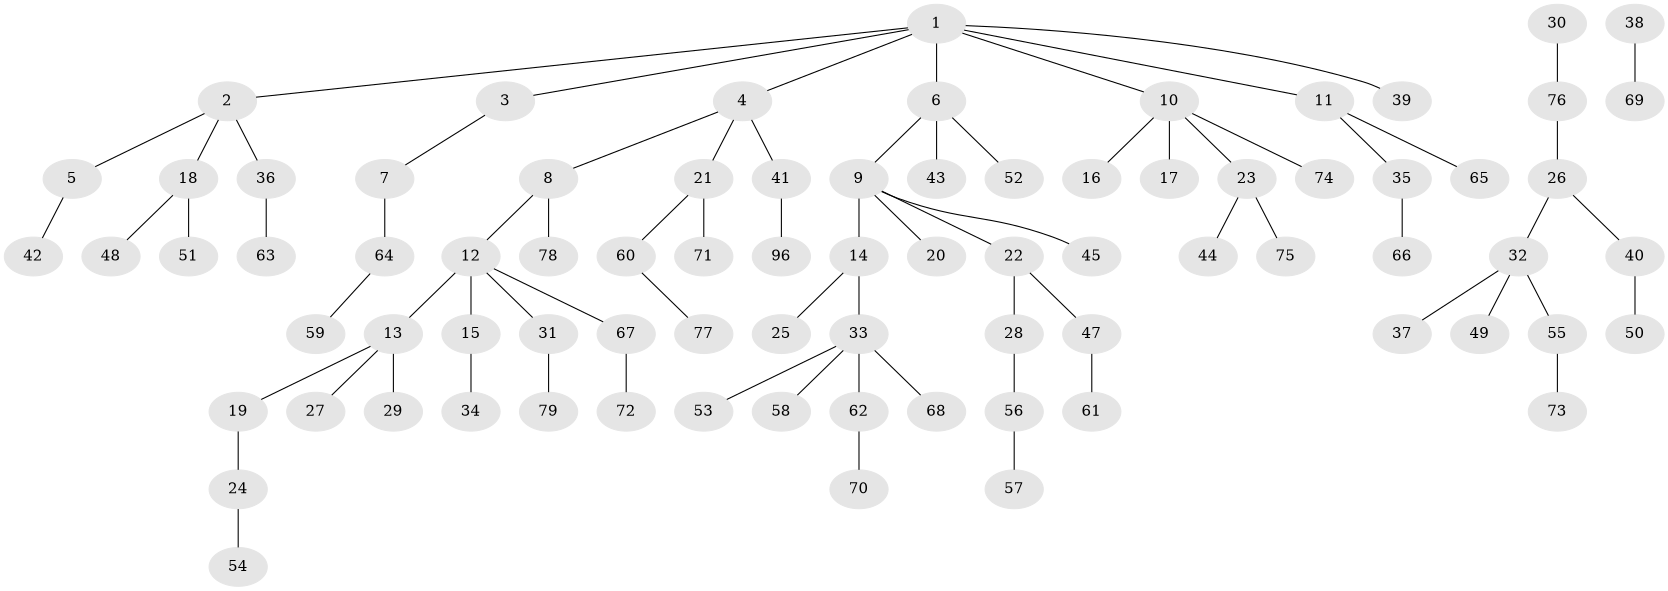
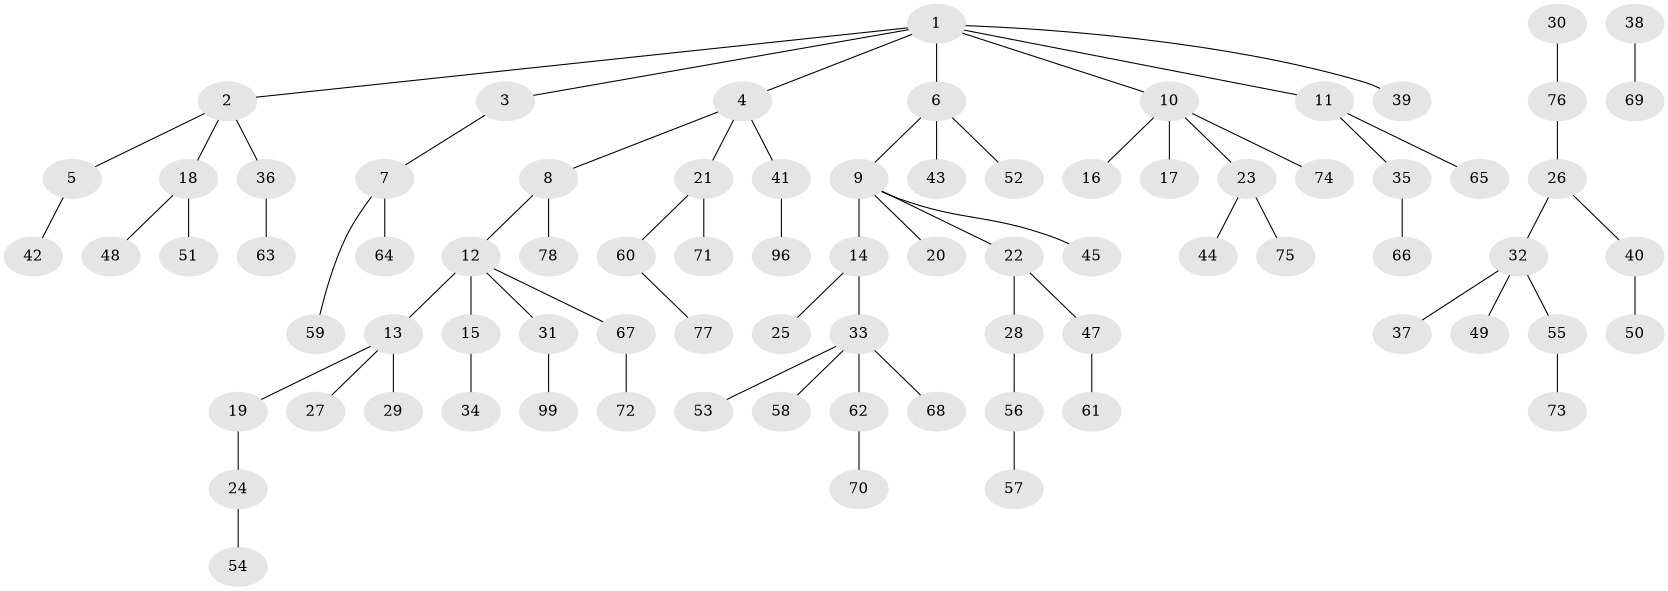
(350, 295) -> (339, 253)
(549, 412) -> (549, 412)
